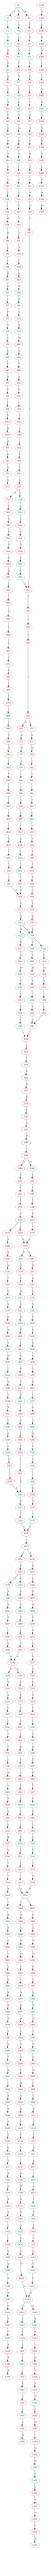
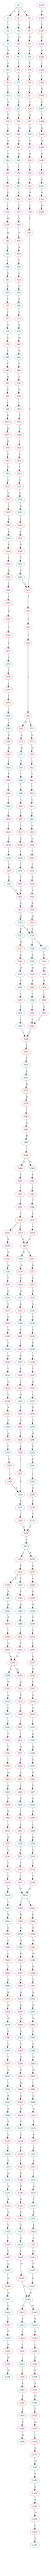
(14, 493) -> (8, 492)
